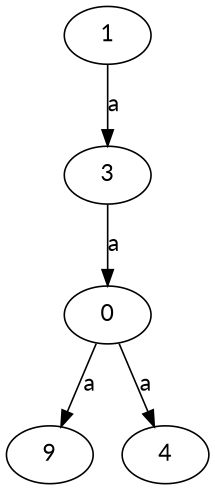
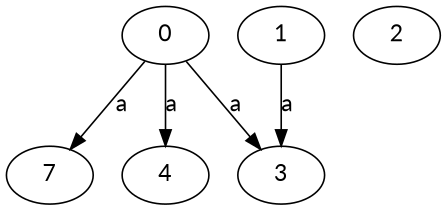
none -> (397, 35)
(108, 237) -> (218, 99)
(50, 455) -> (50, 175)
